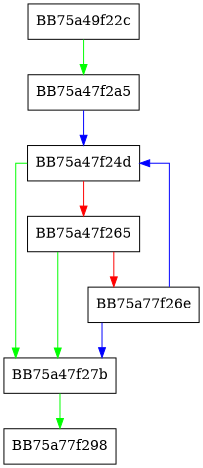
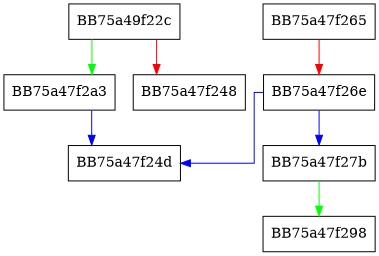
(84, 92) -> (59, 92)
none -> (189, 92)
(84, 194) -> none
(16, 250) -> none
(58, 300) -> none
(144, 305) -> (319, 92)
(60, 446) -> (319, 234)
